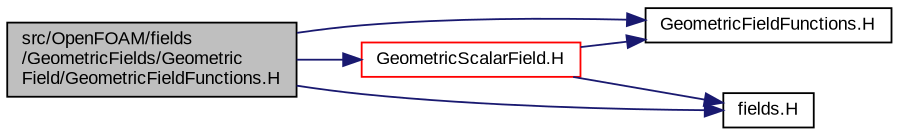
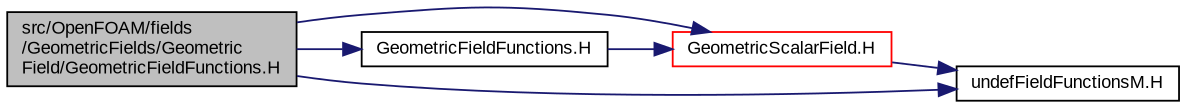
(604, 44) -> (631, 49)
(769, 110) -> (1068, 84)
